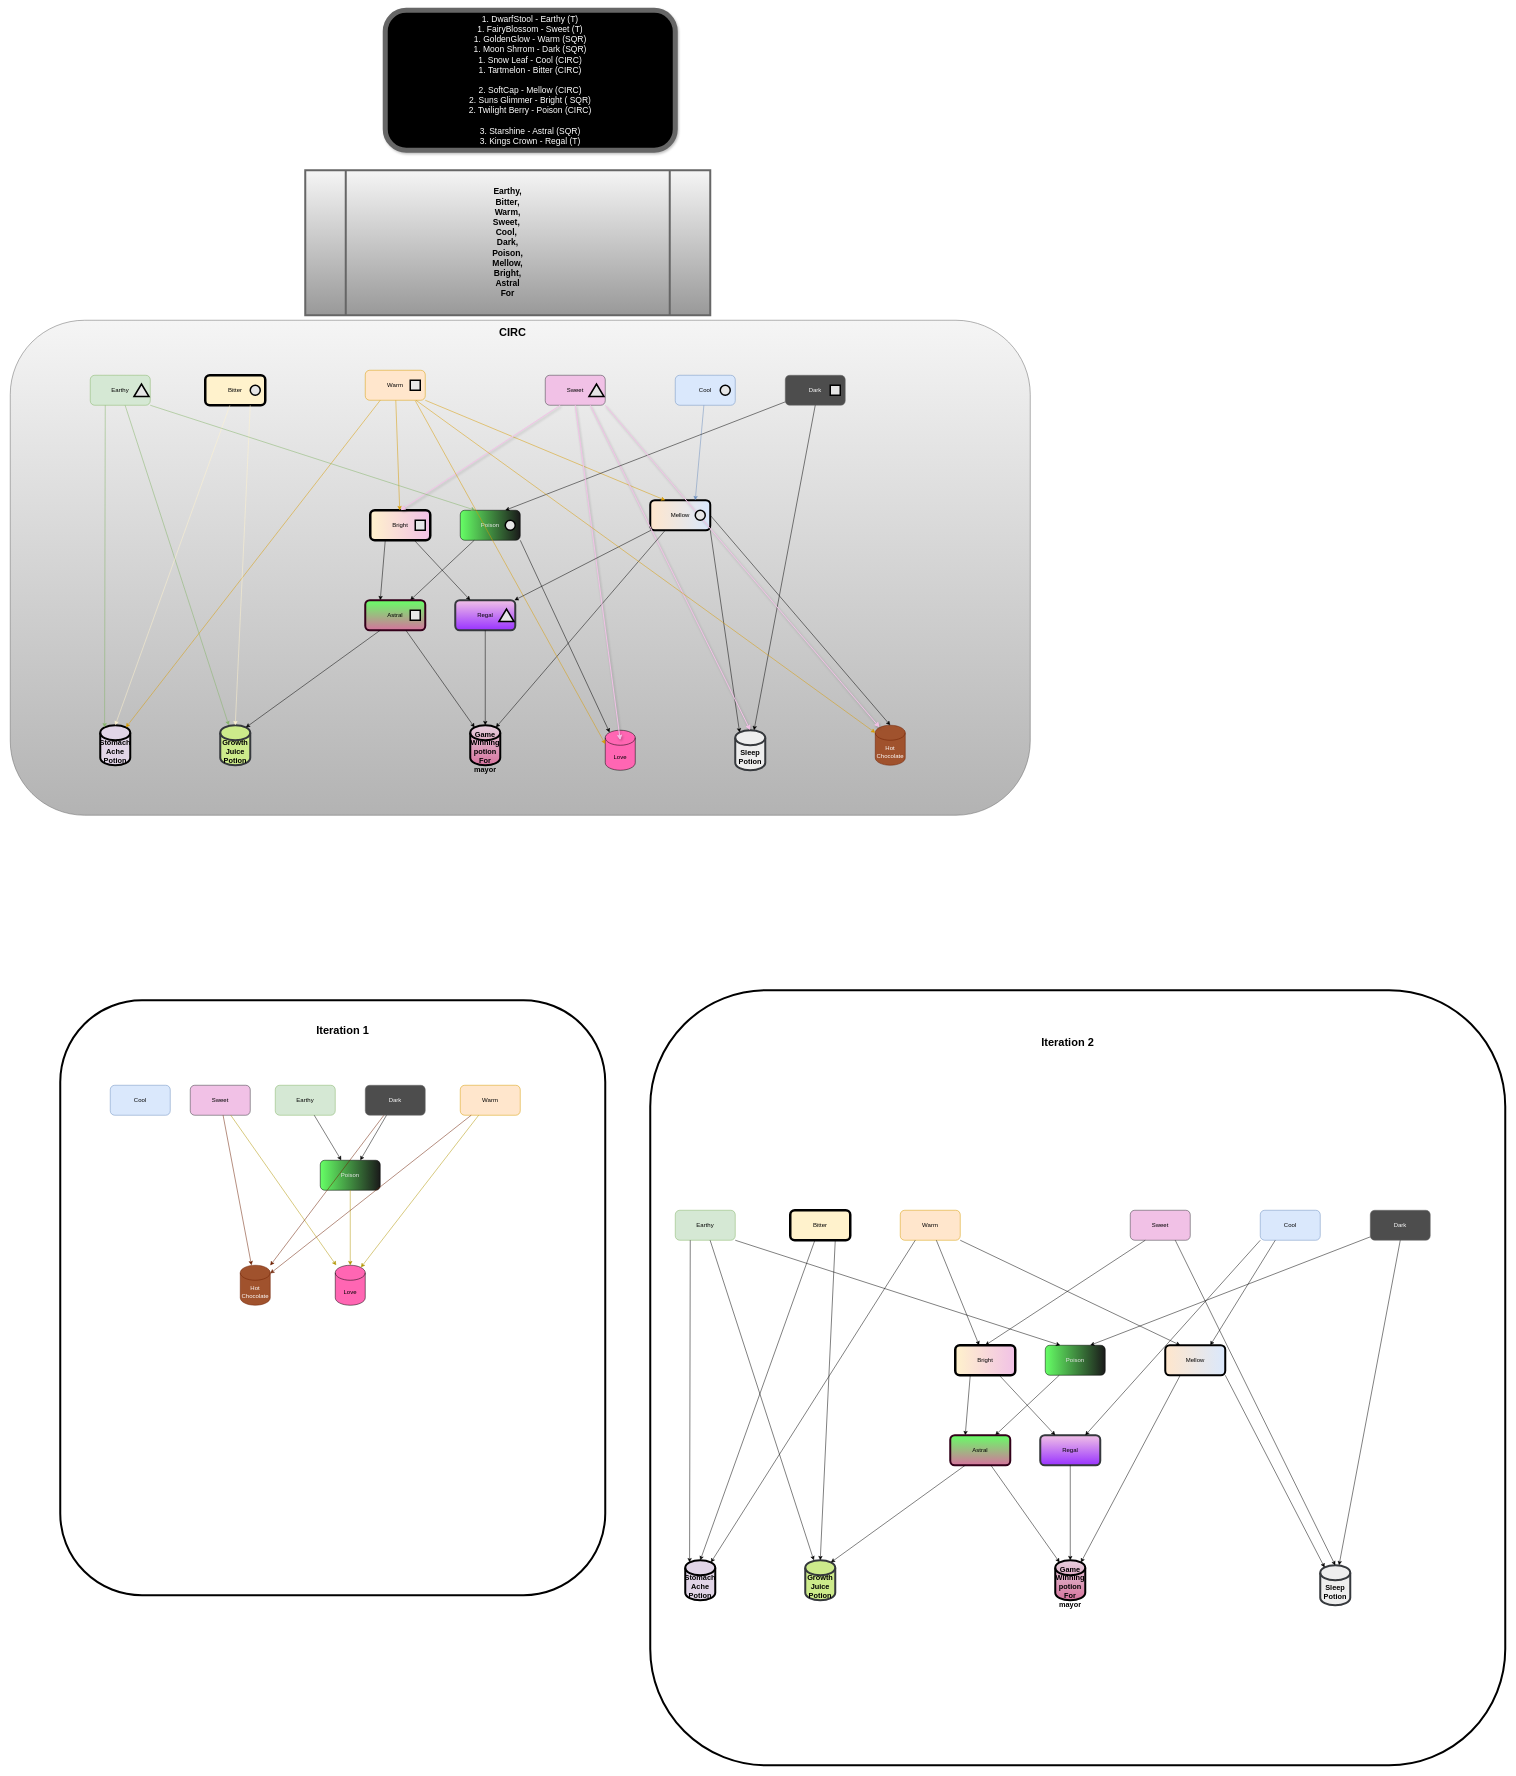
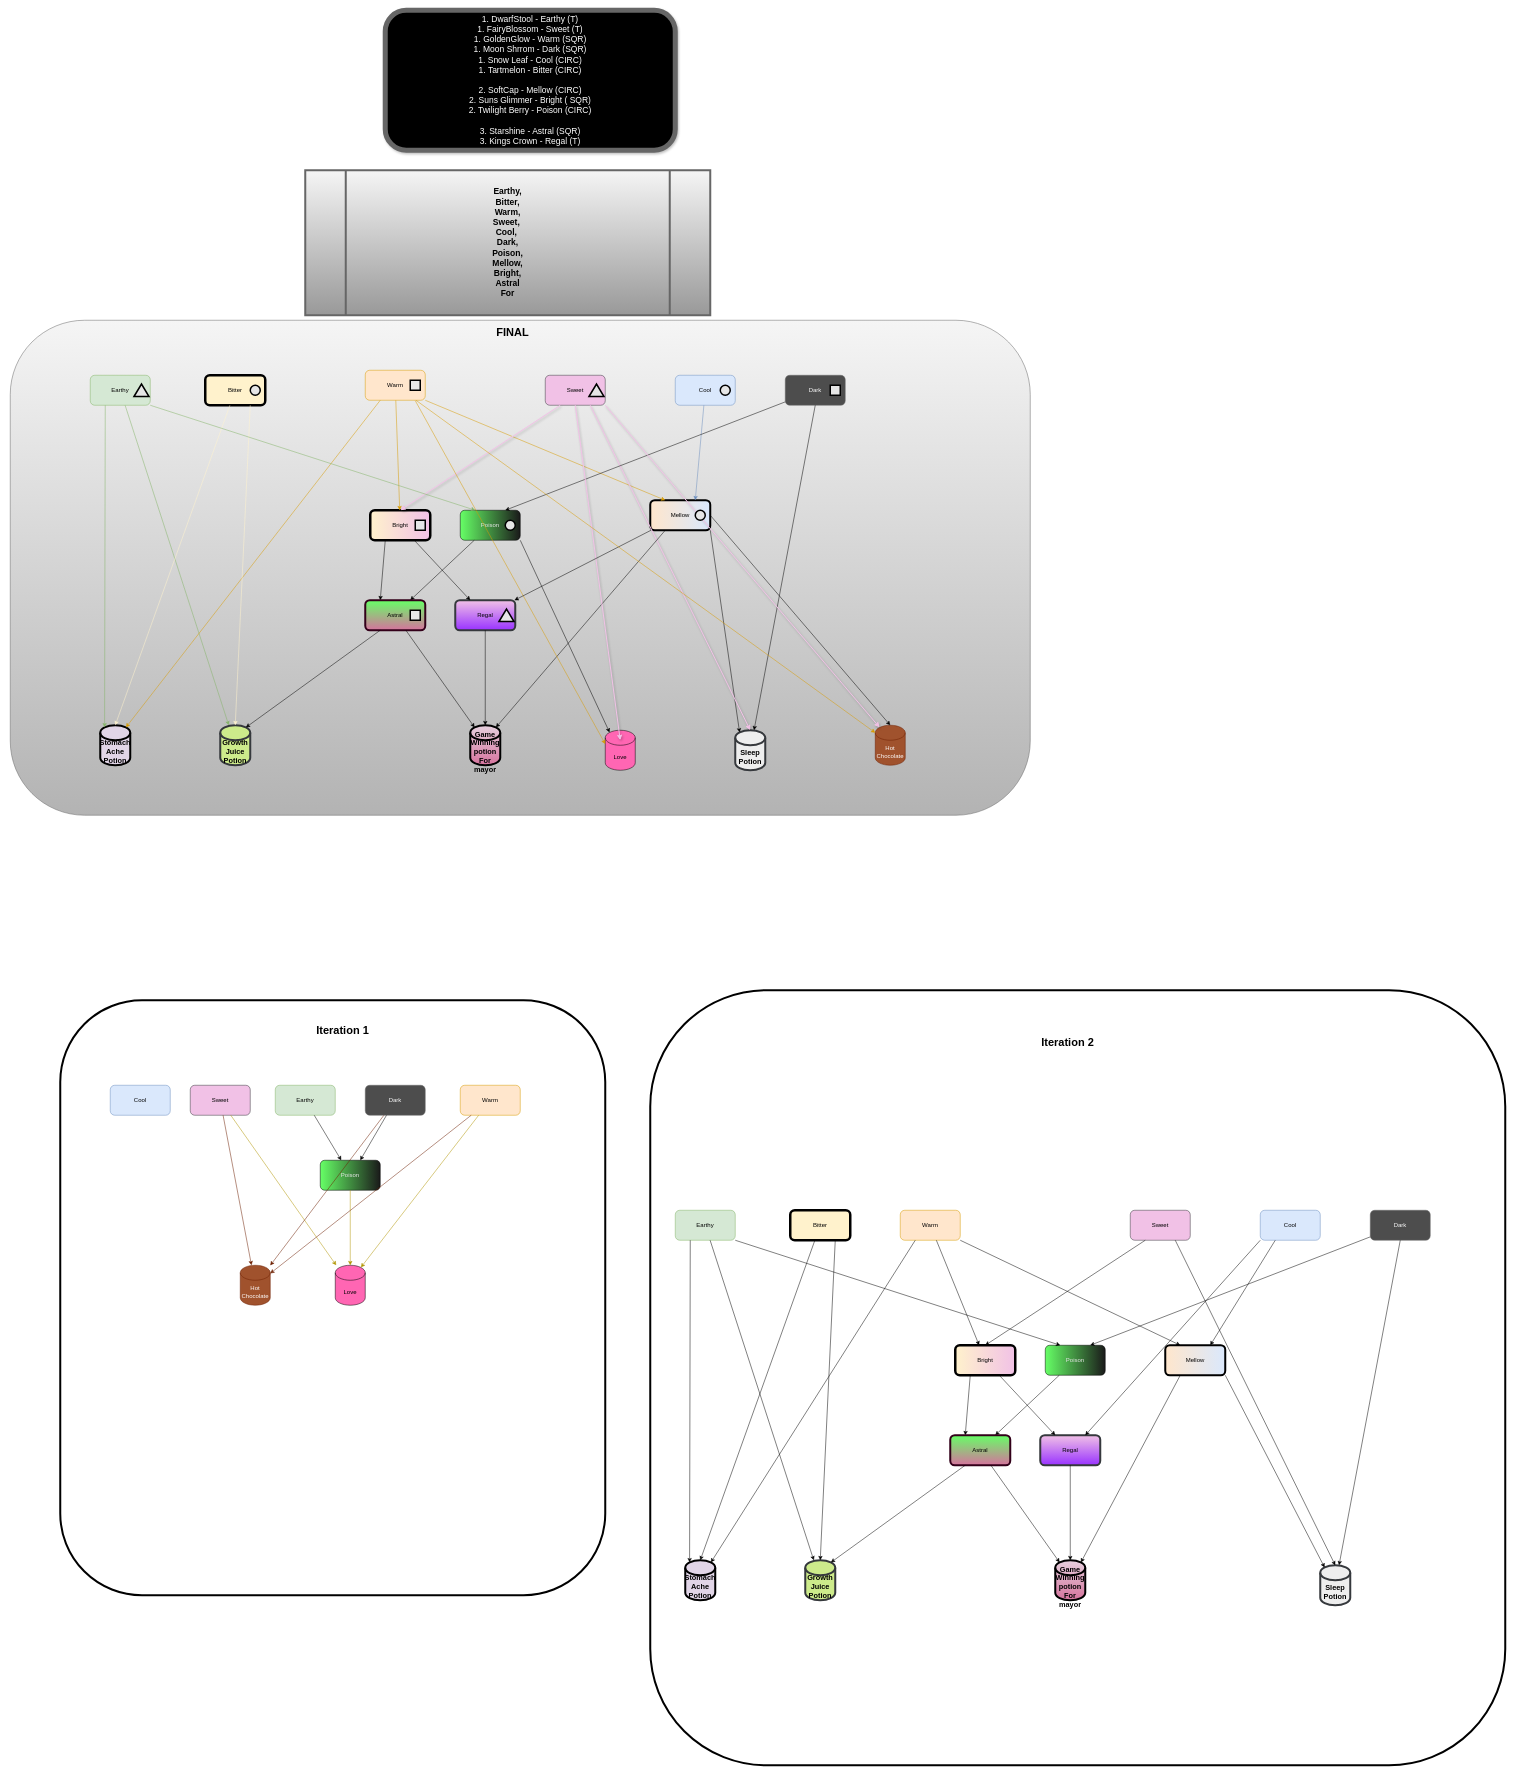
(513, 333) -> (513, 333)
